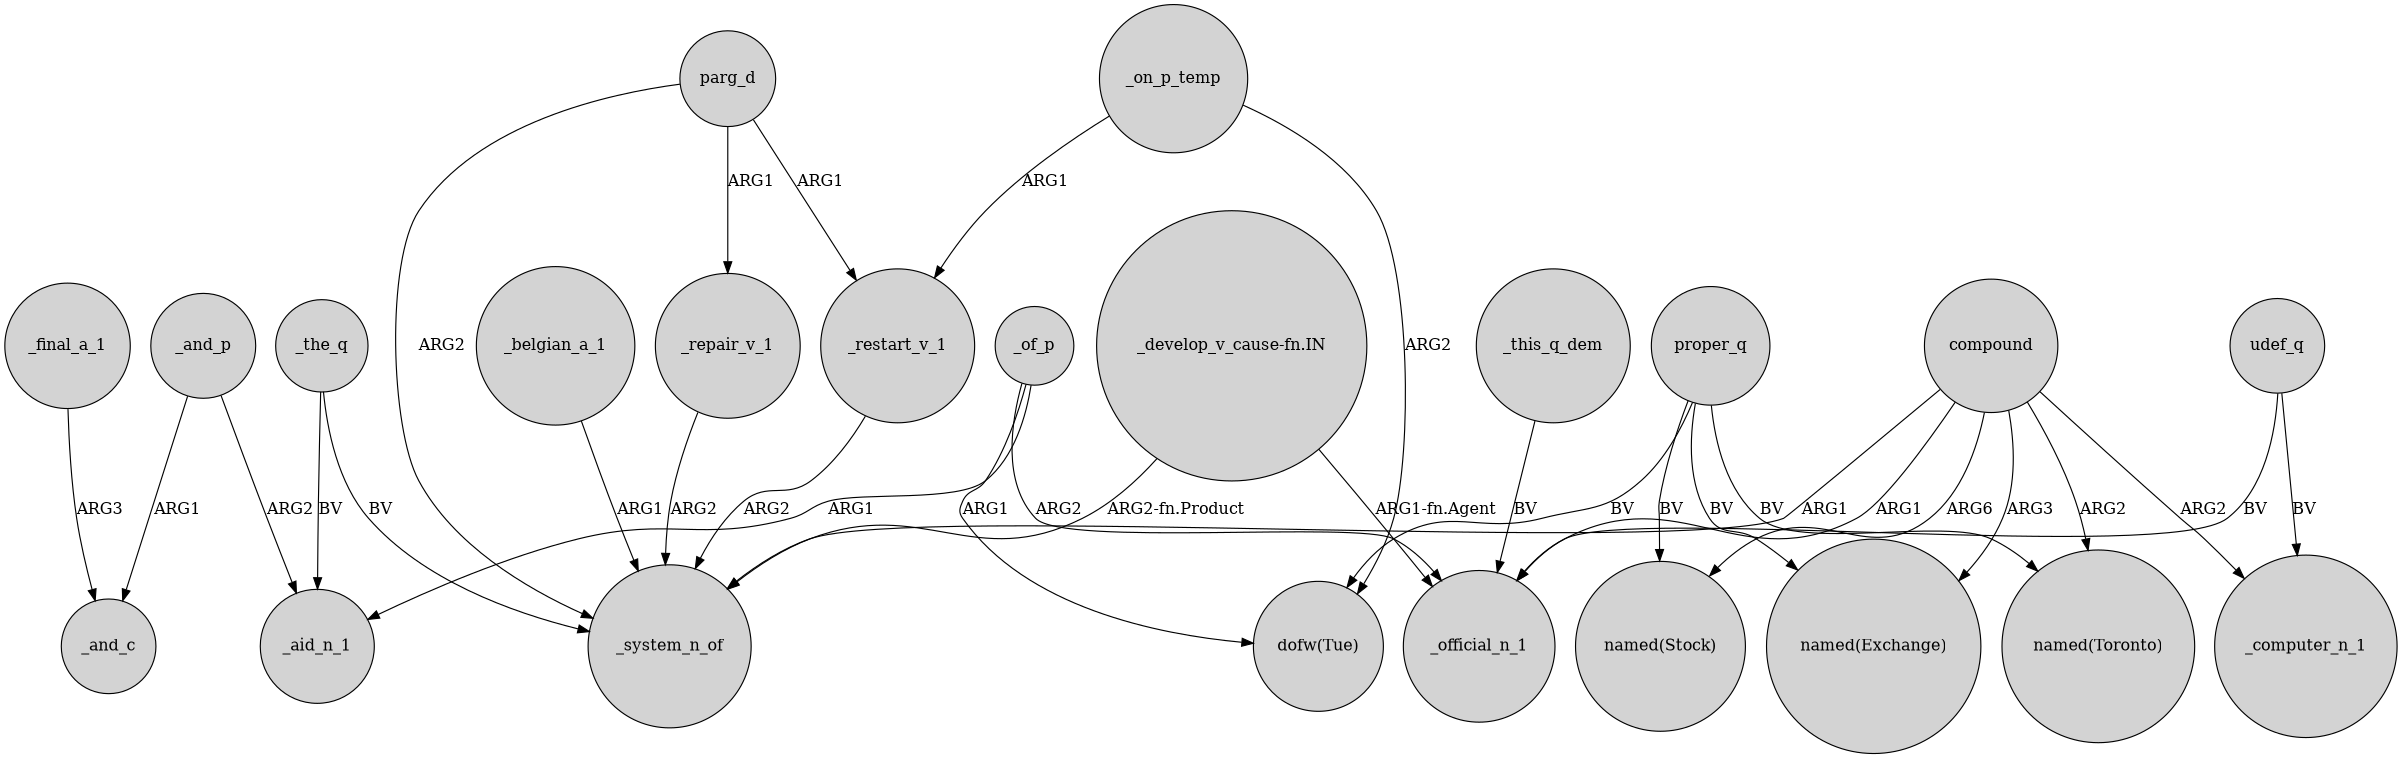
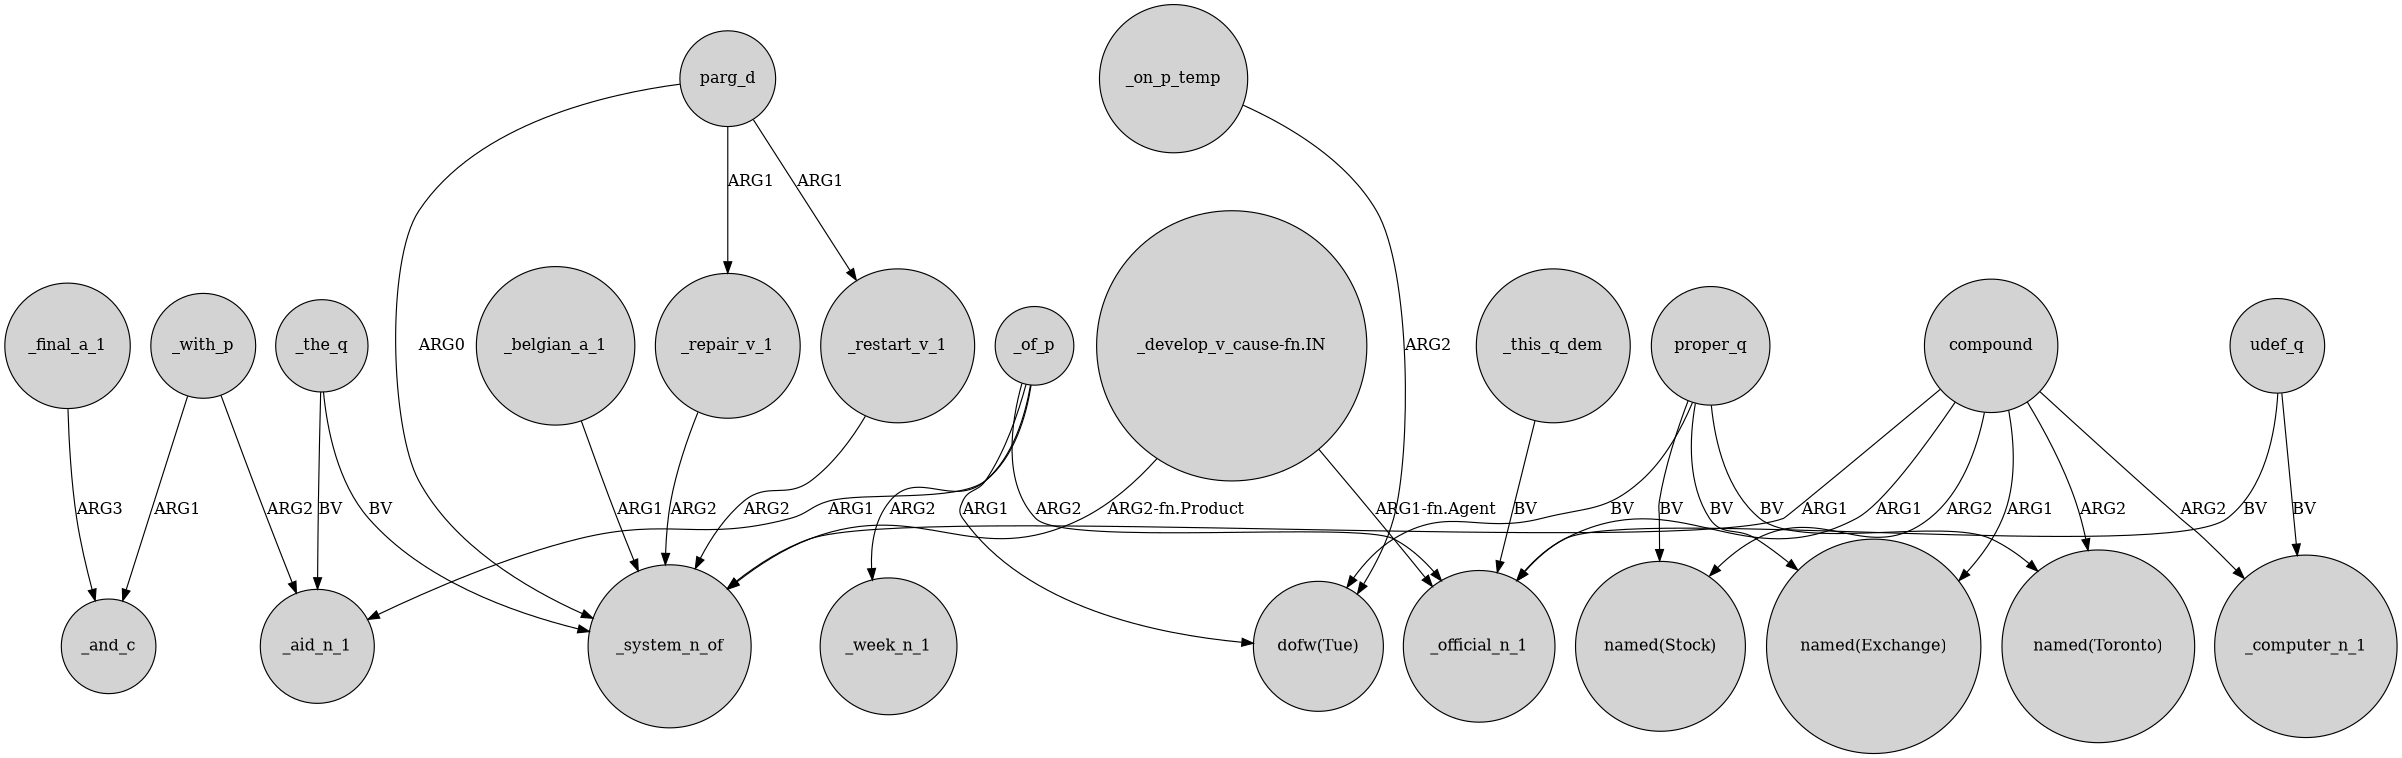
(1016, 183) -> none
(203, 346) -> (203, 346)
(442, 346) -> (442, 346)
(1970, 510) -> (1970, 510)
(2030, 510) -> (2030, 510)
none -> (889, 646)
